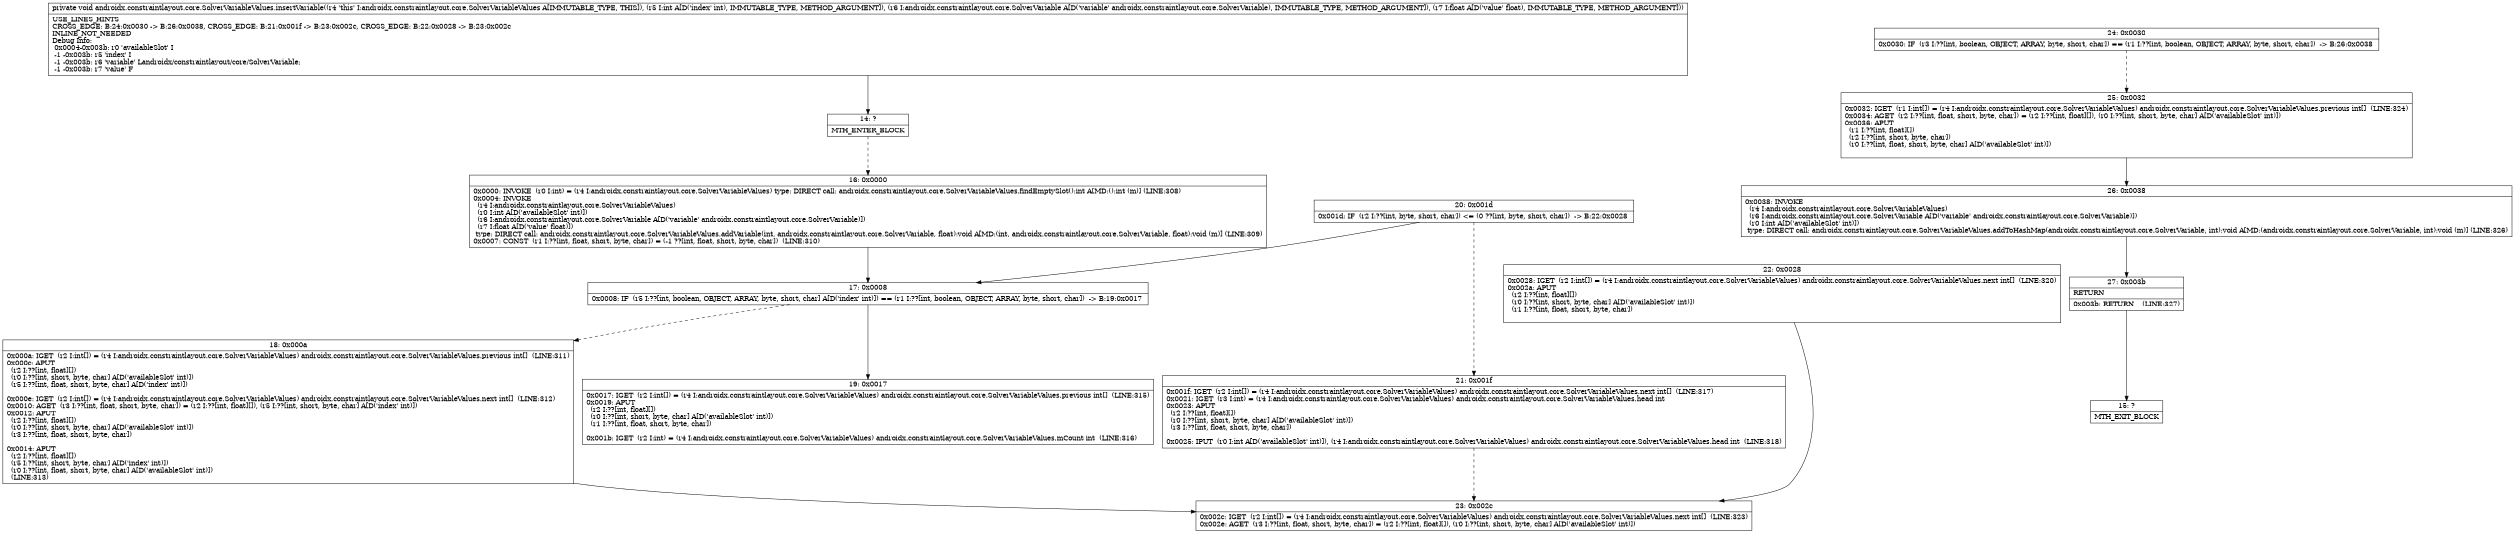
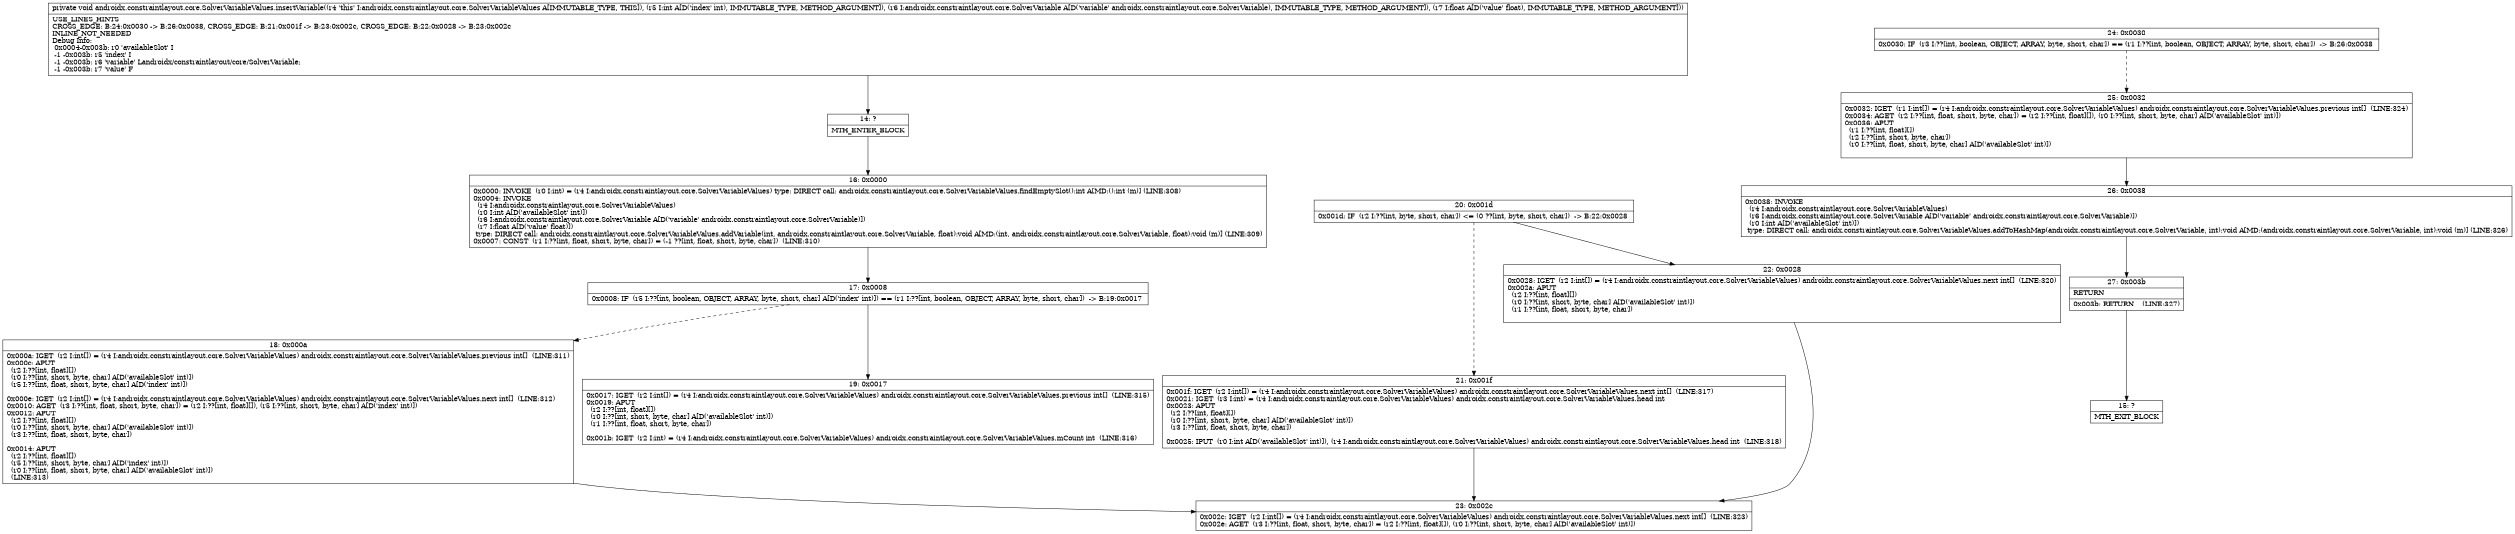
(868, 153) -> (868, 153)
(1201, 257) -> (1592, 243)
(1474, 472) -> (1474, 472)
